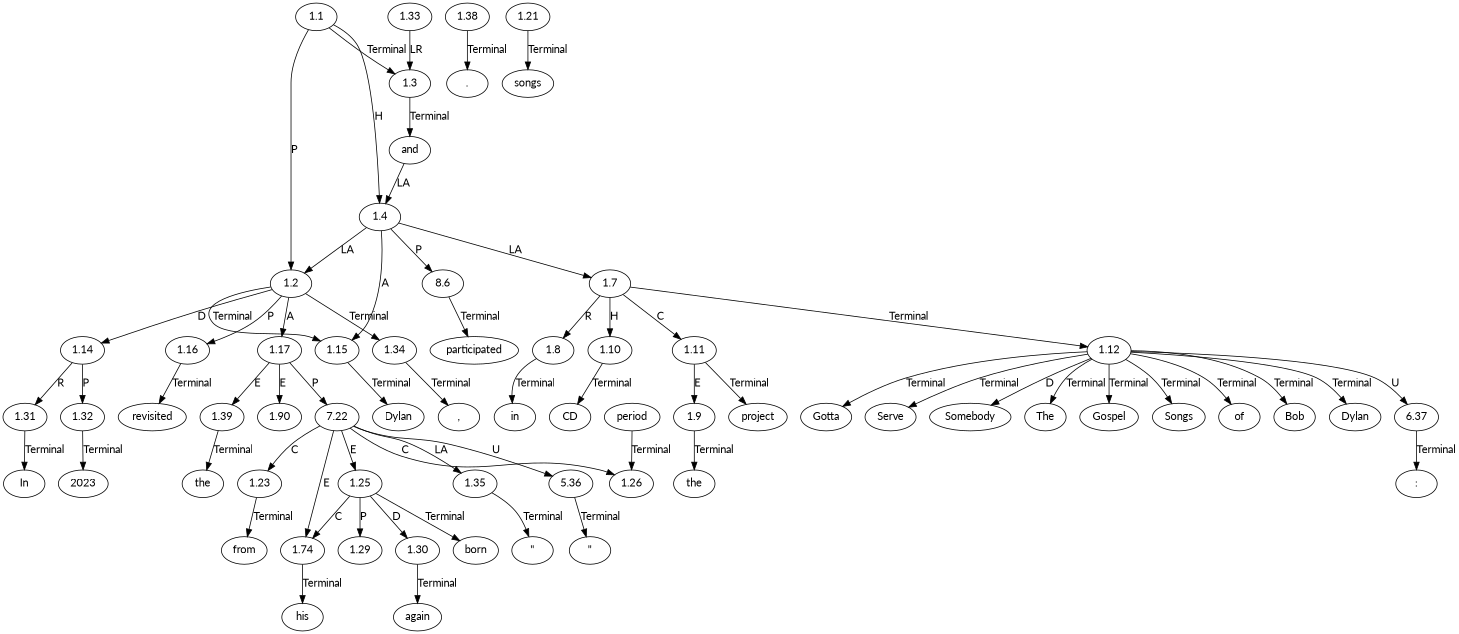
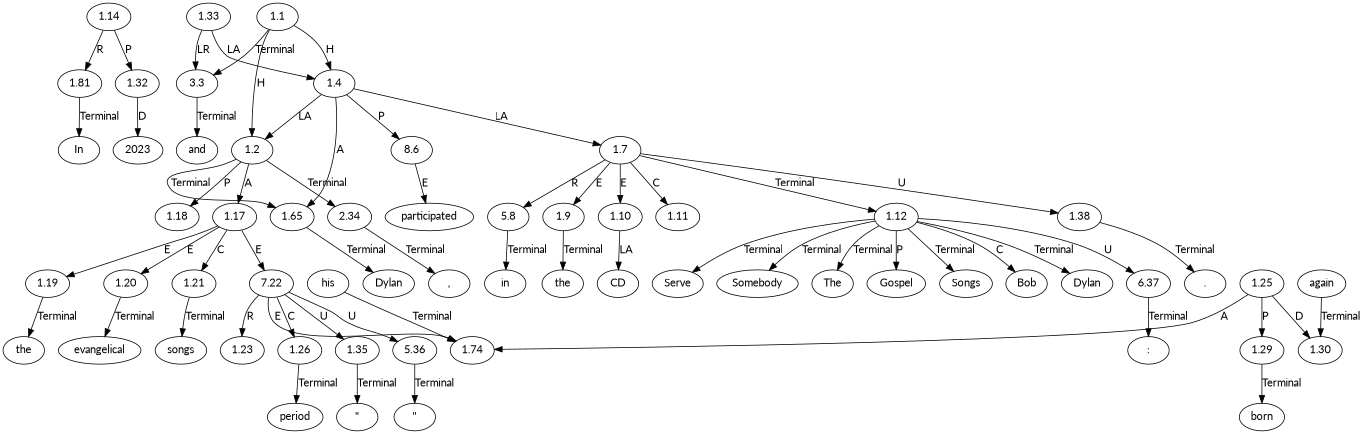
(410, 84) -> (197, 84)
(294, 150) -> (261, 84)
(397, 180) -> (252, 65)
none -> (845, 182)
none -> (216, 247)
(190, 314) -> none
(480, 317) -> (425, 184)
(614, 317) -> (624, 184)
none -> (100, 350)
(188, 350) -> (177, 217)
(337, 350) -> (292, 217)
(395, 350) -> (350, 217)
(553, 350) -> (508, 217)
(694, 380) -> (594, 181)
(315, 384) -> (259, 250)
(612, 384) -> (626, 250)
(1050, 384) -> (822, 250)
(1129, 384) -> (900, 250)
(1294, 384) -> (1000, 250)
(25, 417) -> (80, 84)
(152, 417) -> none
(222, 417) -> (48, 284)
(280, 417) -> (126, 284)
(758, 417) -> none
(826, 417) -> none
(1239, 417) -> none
(347, 447) -> none
(632, 447) -> (298, 380)
(103, 450) -> (142, 117)
(295, 450) -> (251, 317)
(441, 450) -> (324, 317)
(414, 515) -> (1262, 380)
(339, 517) -> (1224, 317)
(244, 550) -> none
(303, 580) -> (396, 316)
(418, 580) -> (1321, 313)
